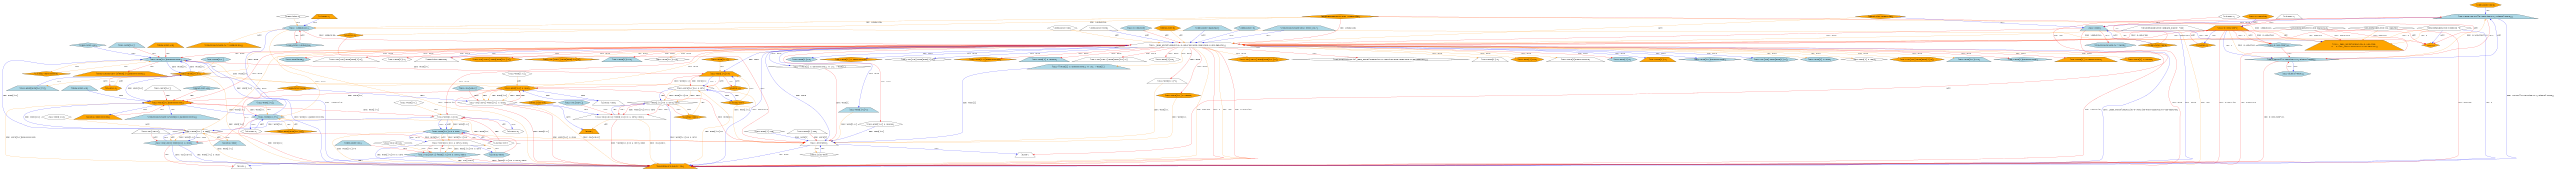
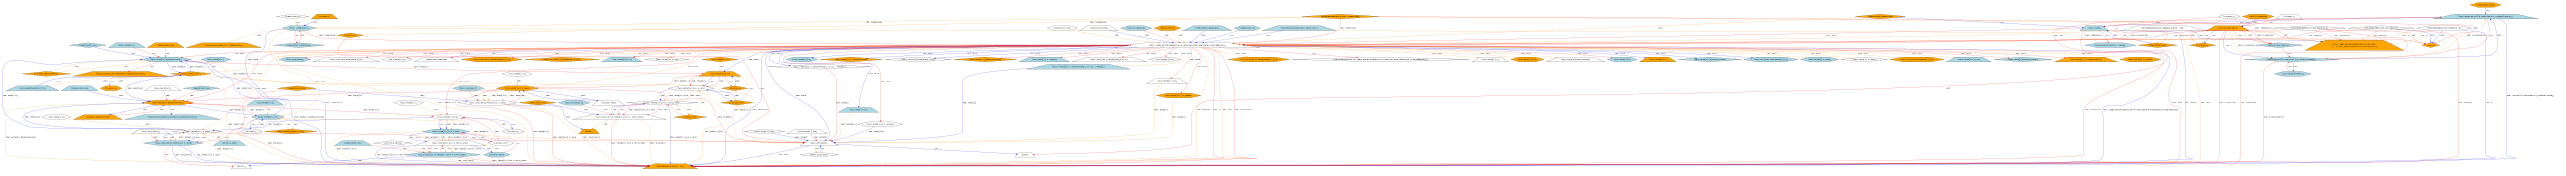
none -> (2425, 32)
